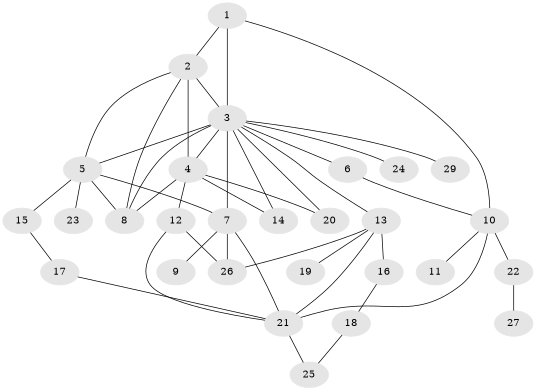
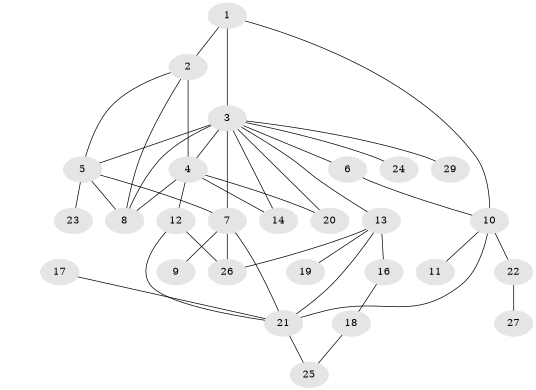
(208, 93) -> none
(22, 221) -> none
